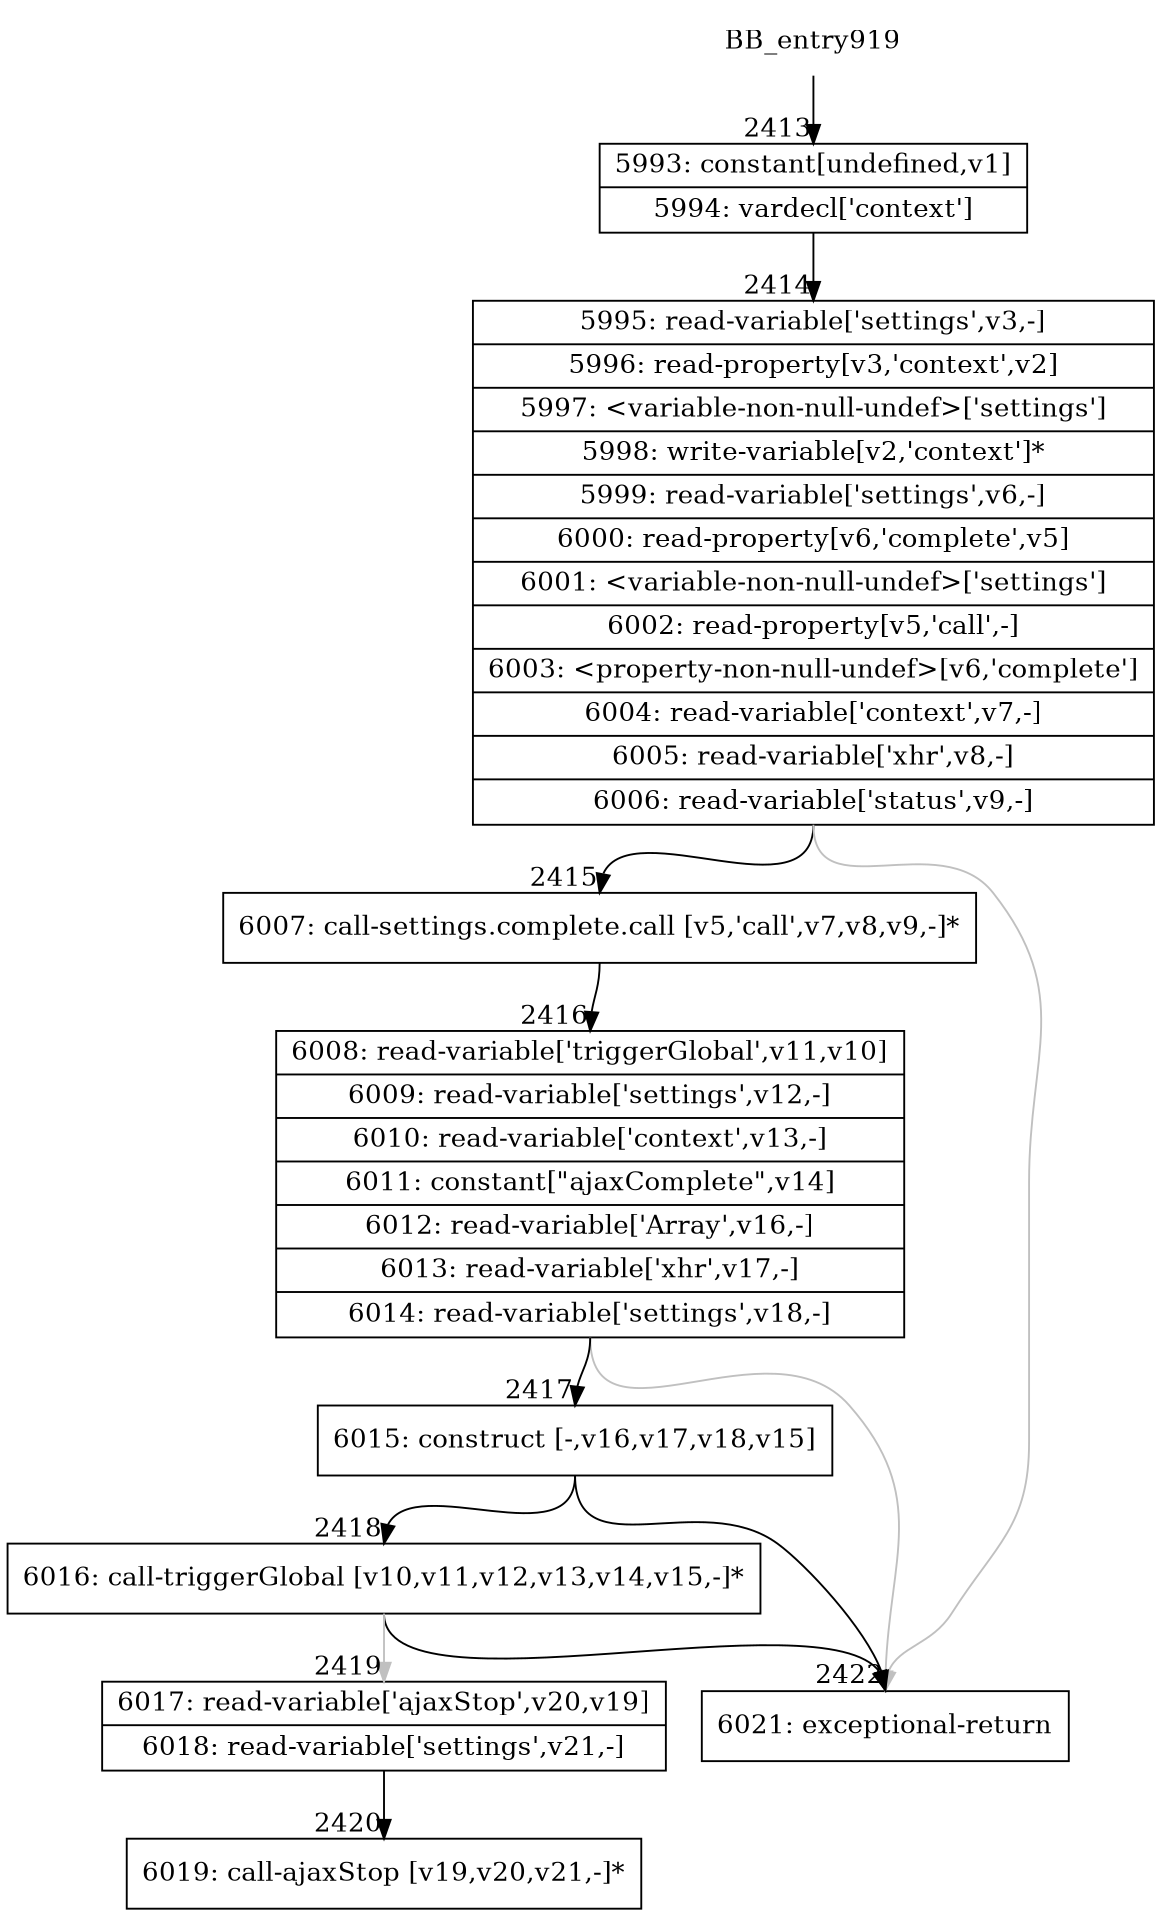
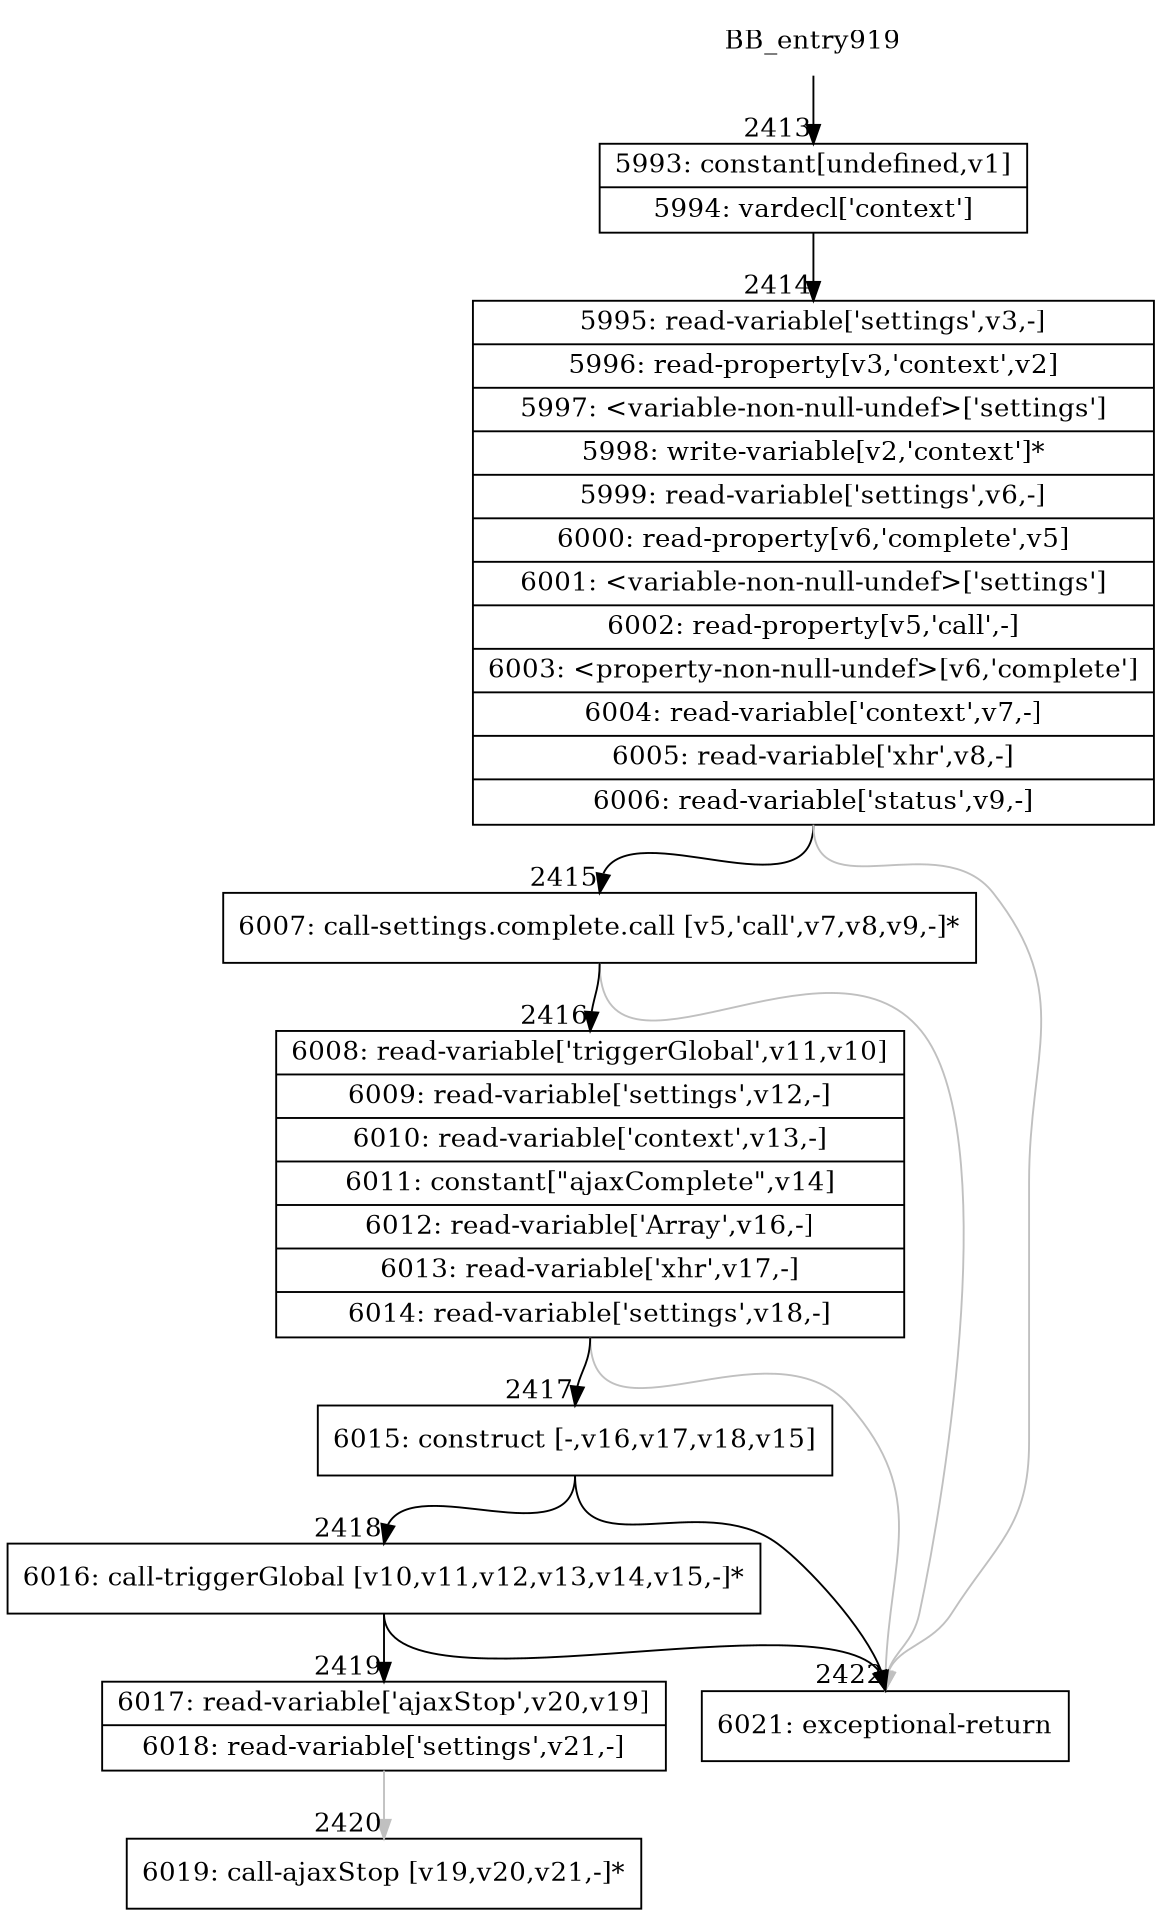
none -> (960, 1168)
(384, 1638) -> (384, 1638)
(384, 1795) -> (384, 1795)
